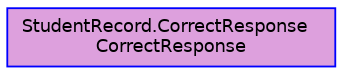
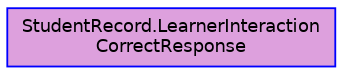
(171, 37) -> (171, 37)
